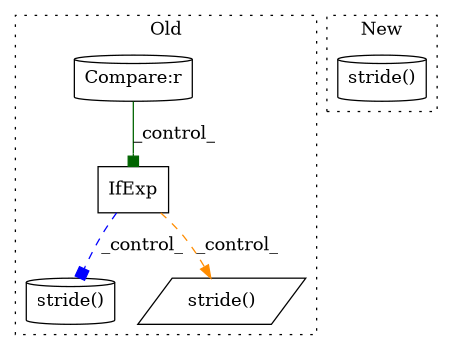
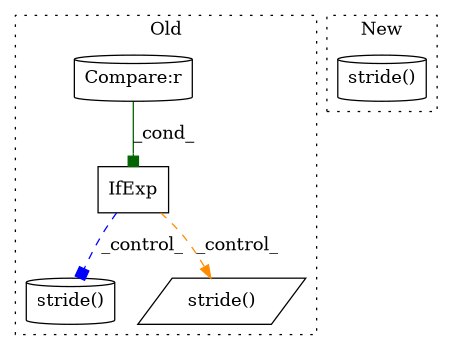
(174, 134) -> (164, 134)
